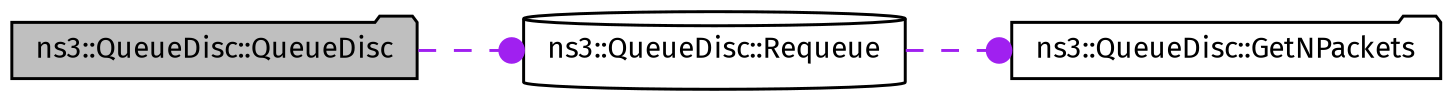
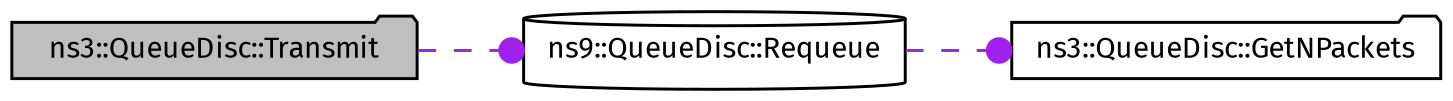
(214, 50) -> (214, 50)
(714, 50) -> (714, 50)
